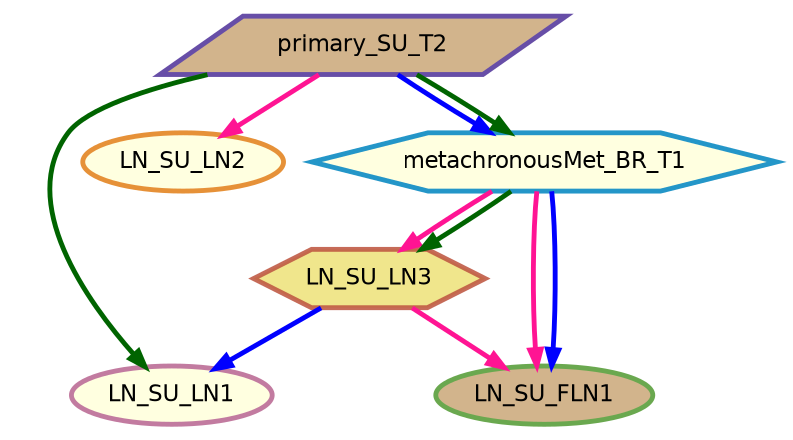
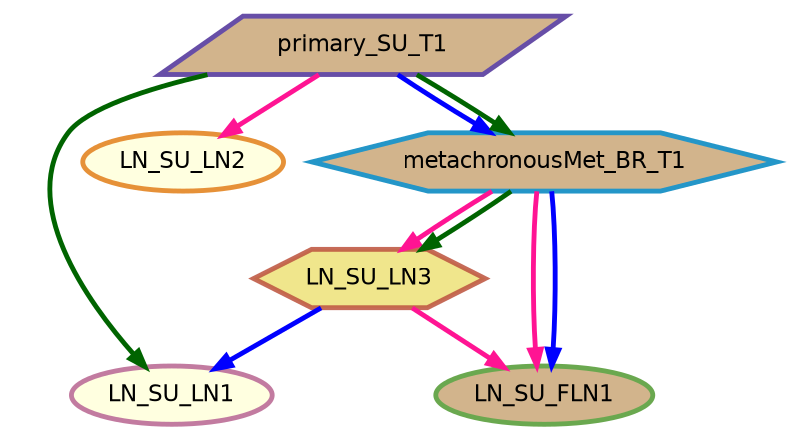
(363, 45) -> (363, 45)
(544, 162) -> (544, 162)
